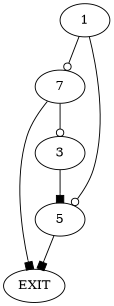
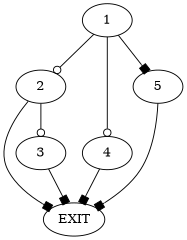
(60, 87) -> (41, 87)
(100, 120) -> (130, 50)
none -> (107, 153)
(60, 182) -> (55, 182)
